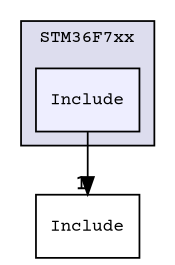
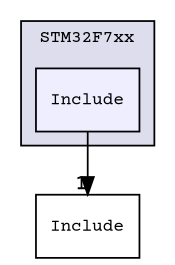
(88, 38) -> (88, 38)
